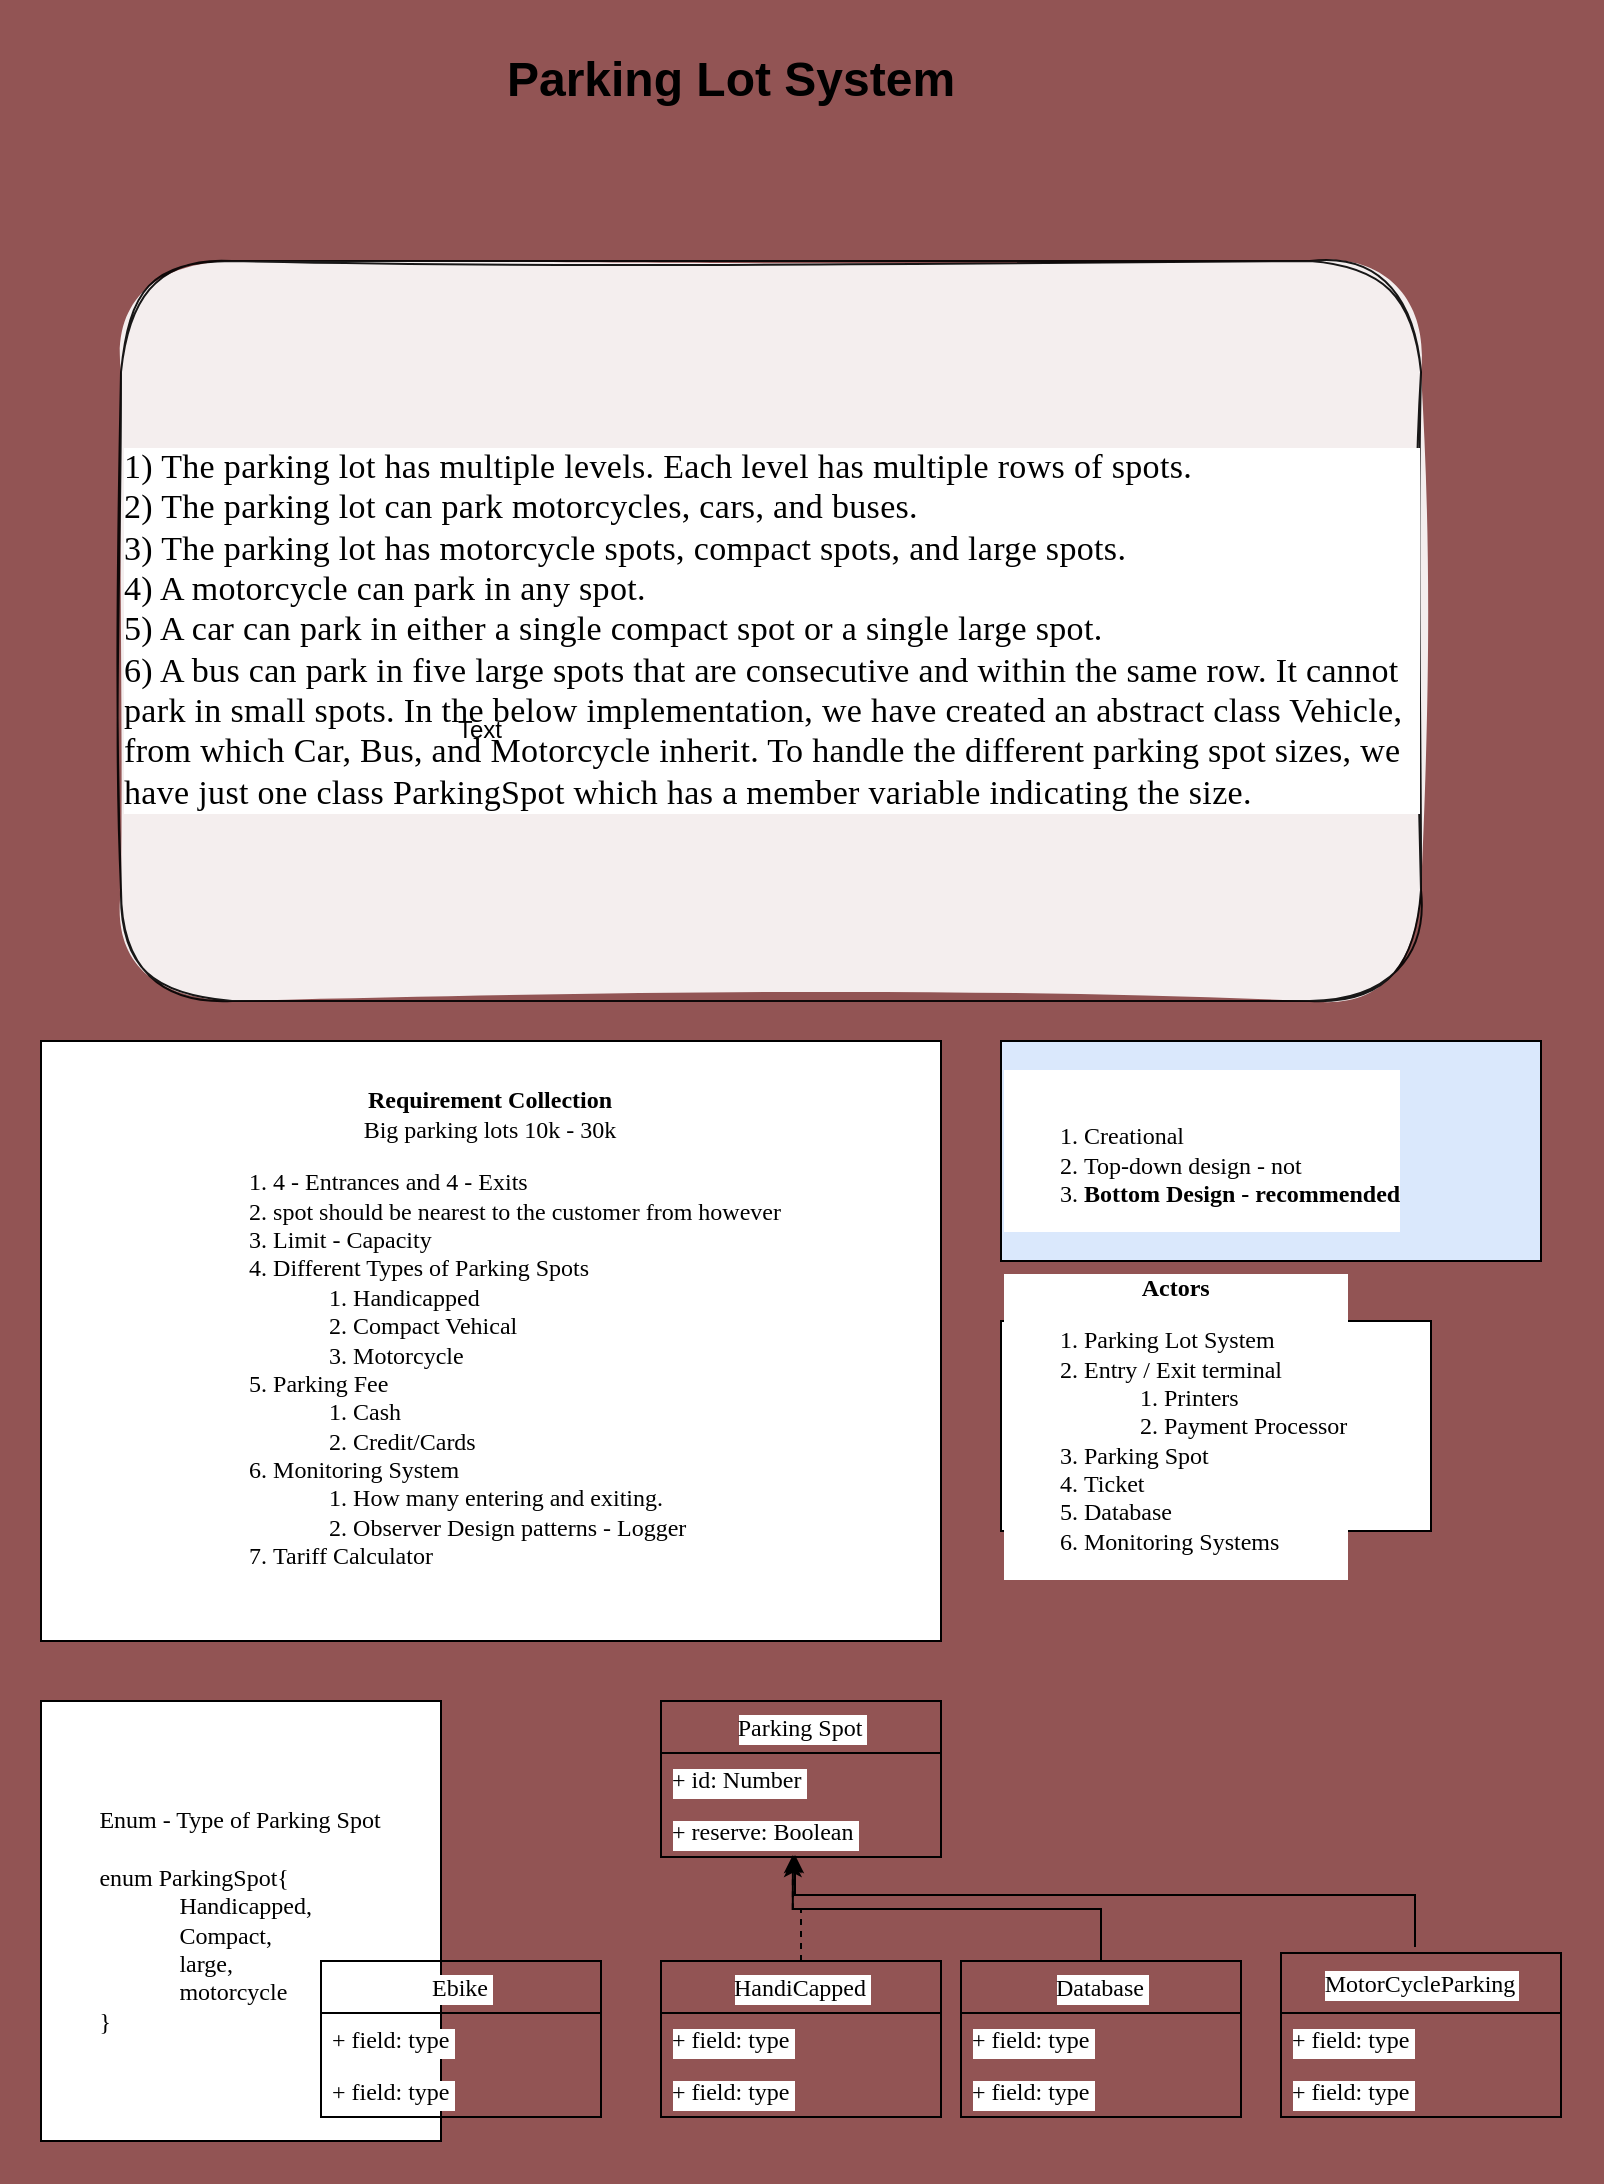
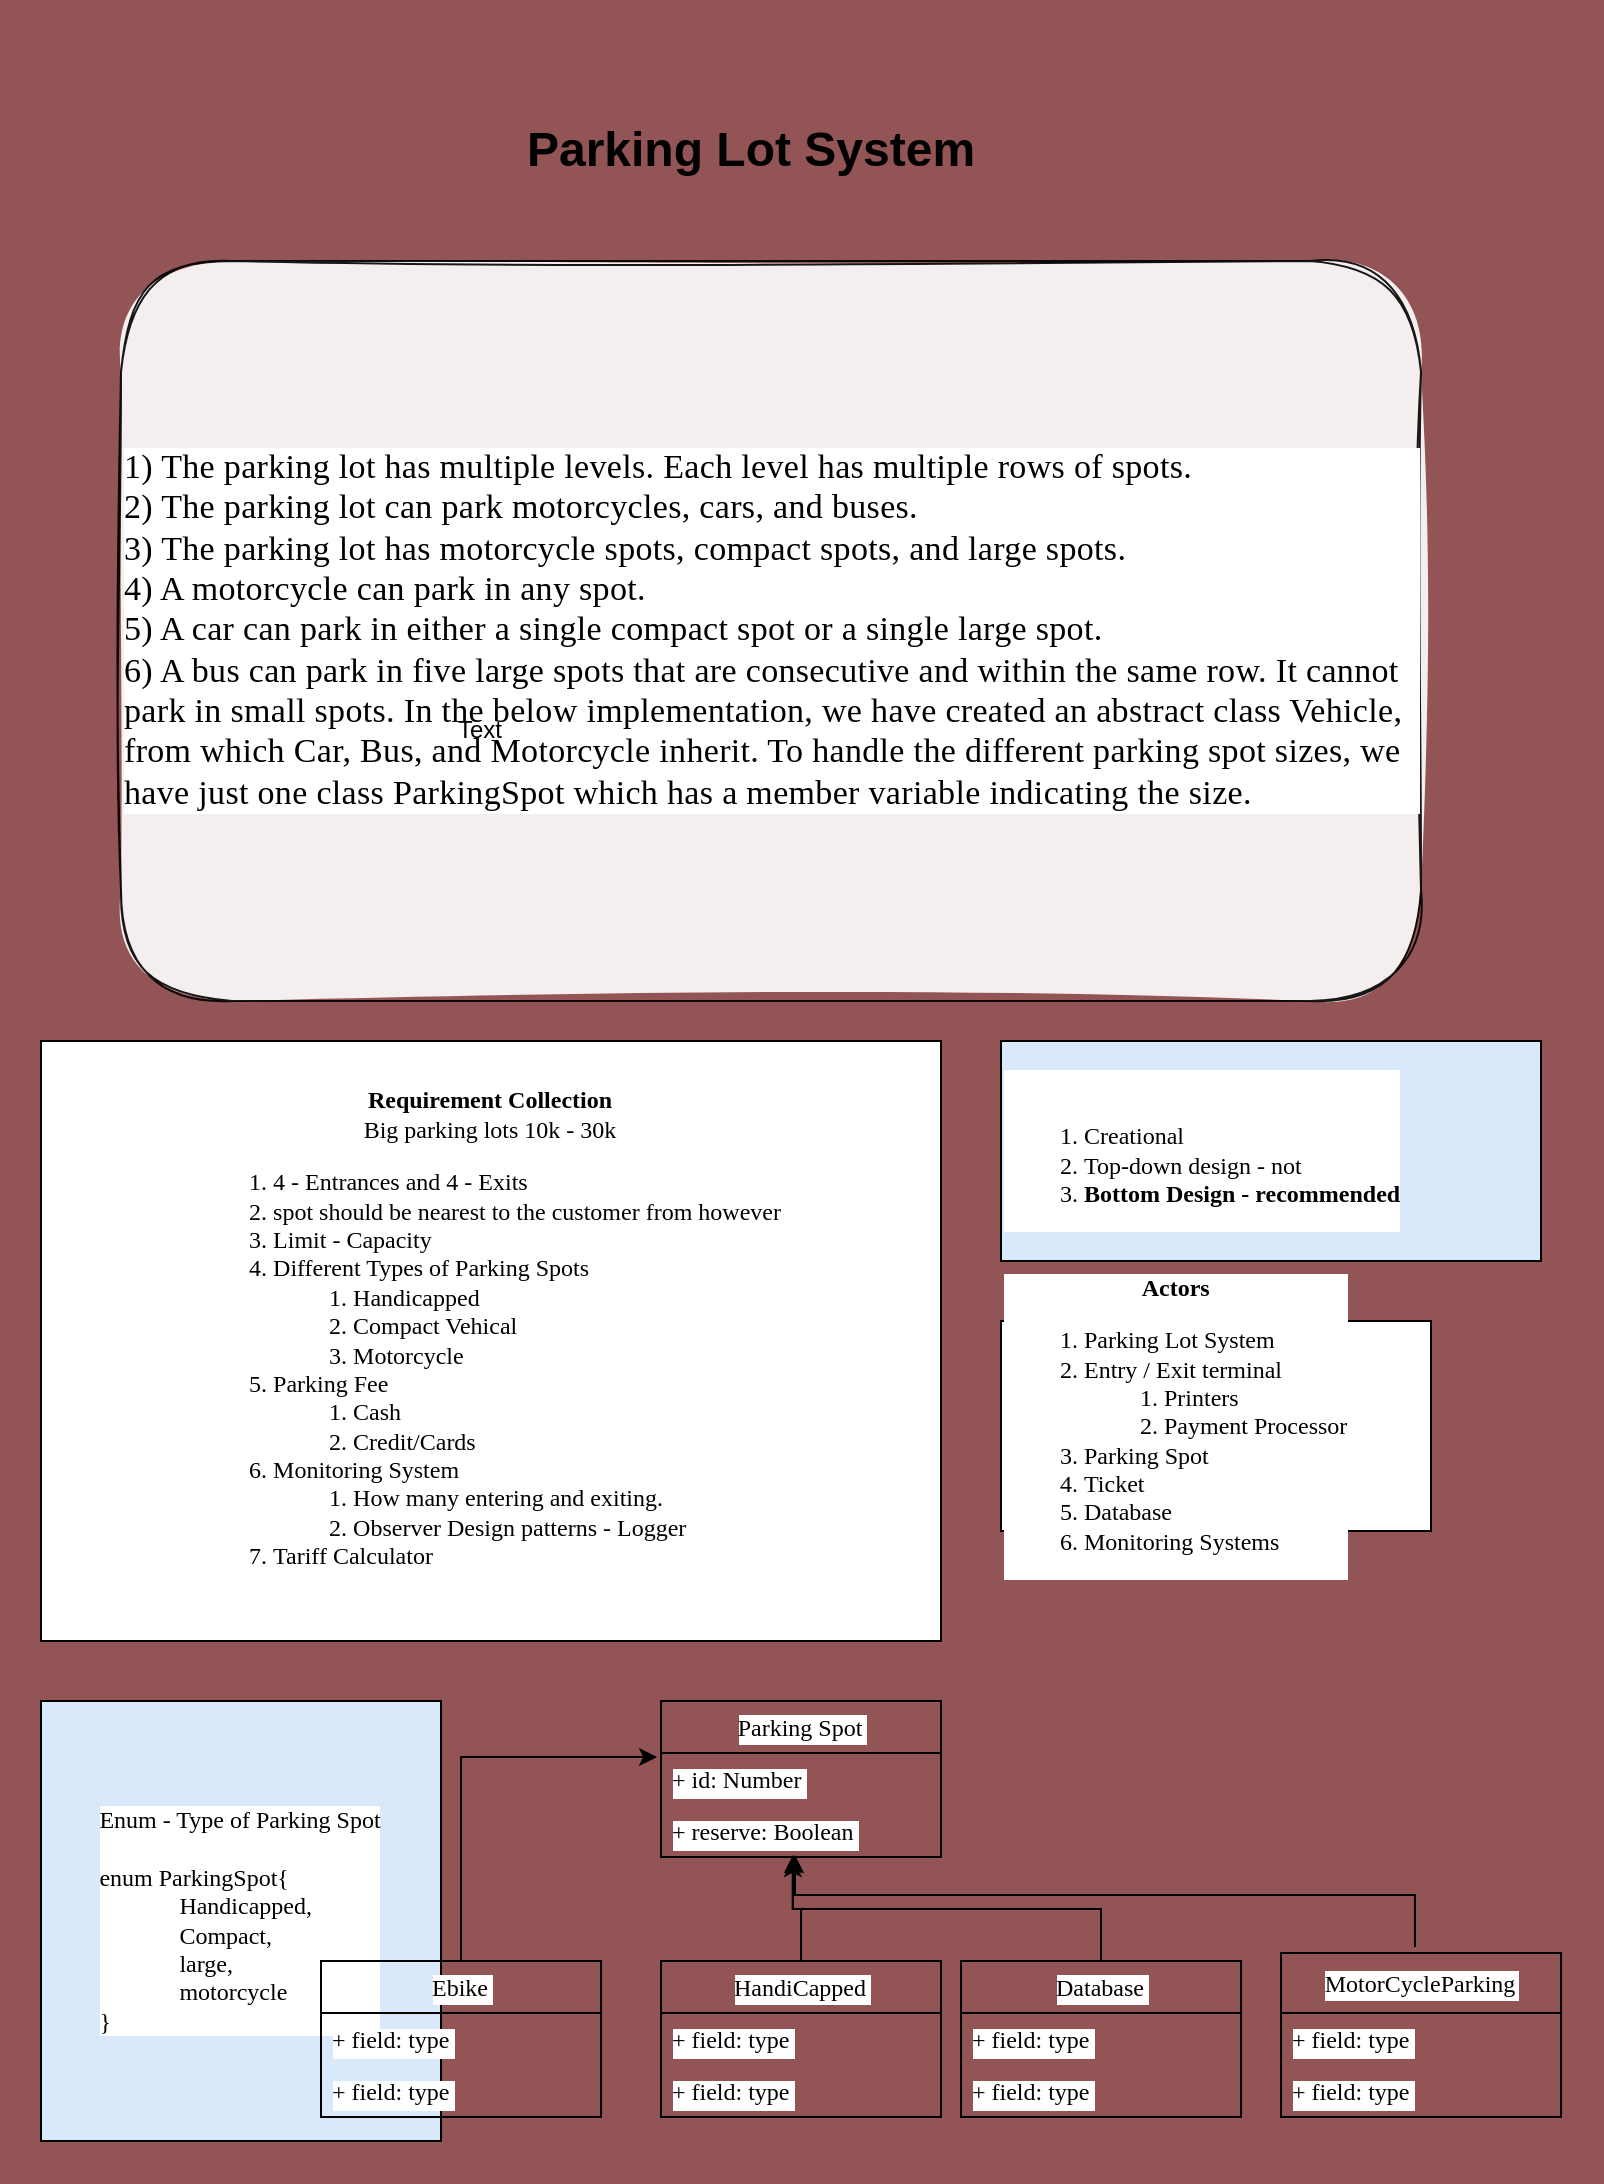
(731, 81) -> (751, 151)
none -> (461, 1766)
(241, 1921) -> (241, 1921)
(801, 1935) -> (801, 1935)
